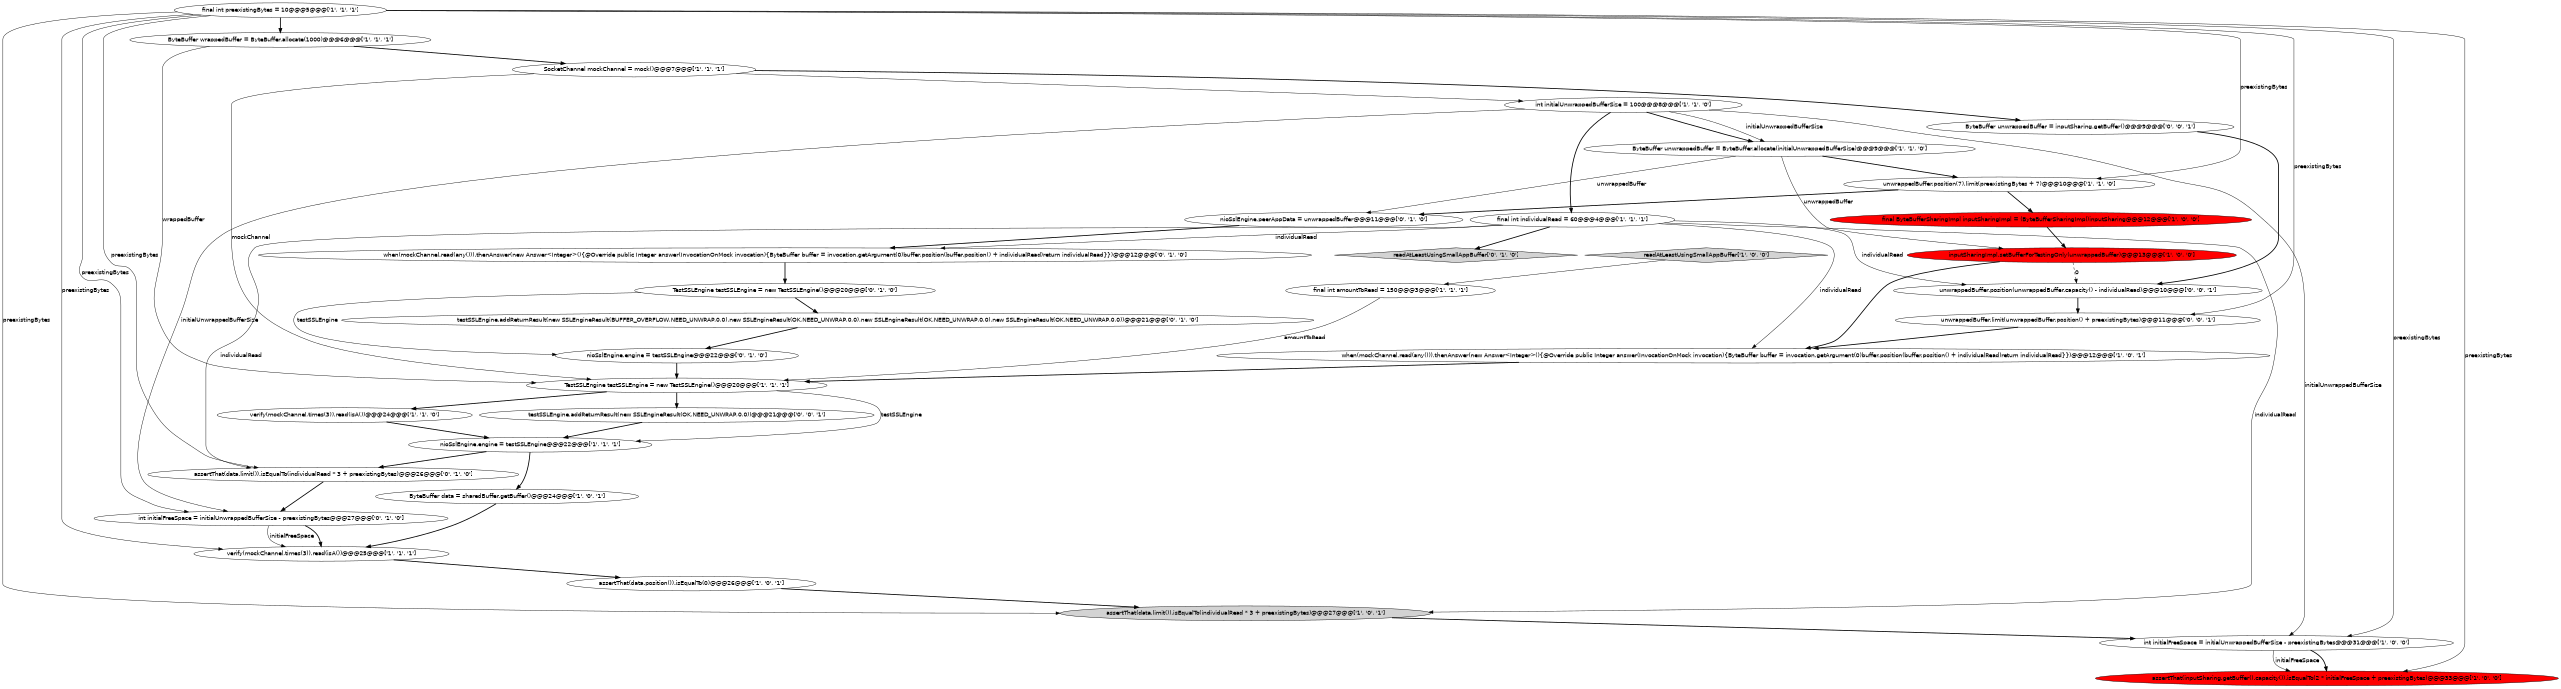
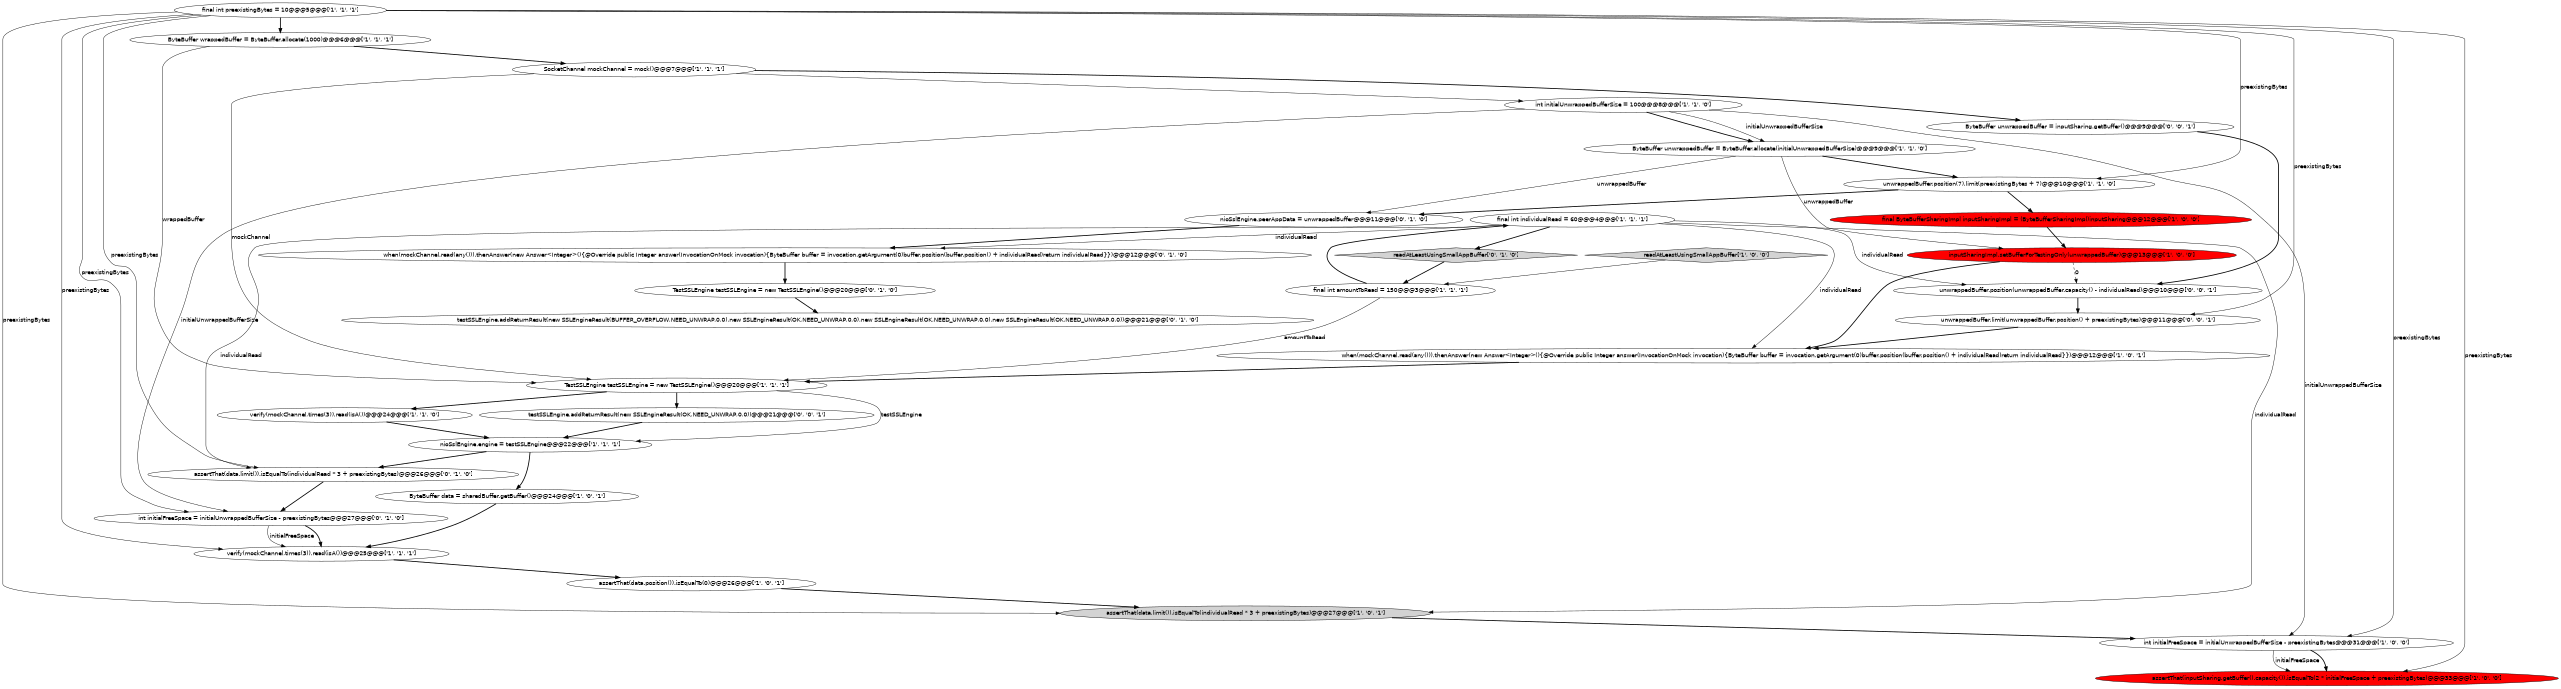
(1575, 153) -> (1387, 237)
none -> (1426, 272)
(677, 356) -> none
